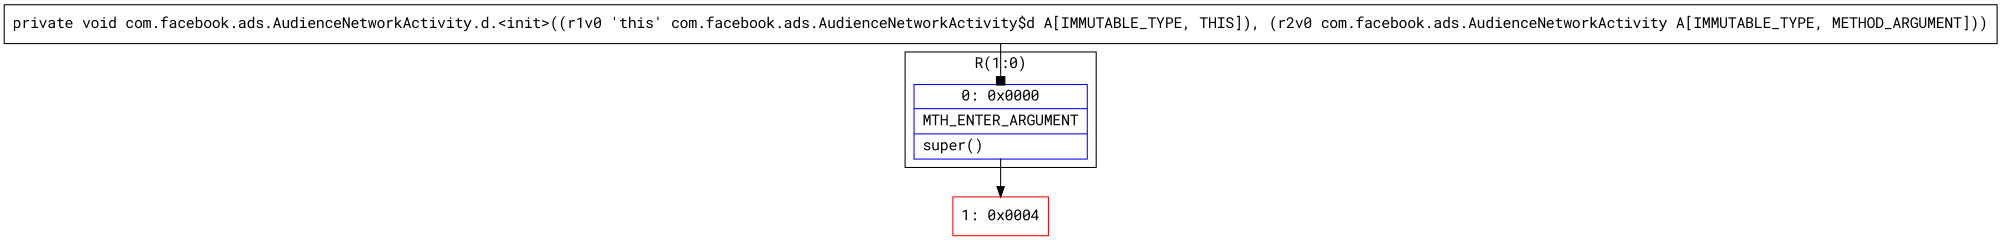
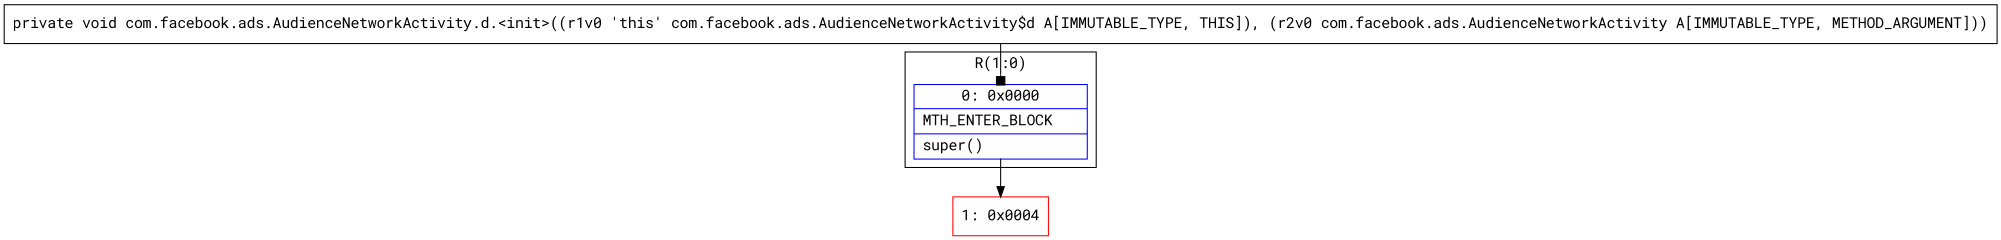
(1001, 121) -> (988, 121)
